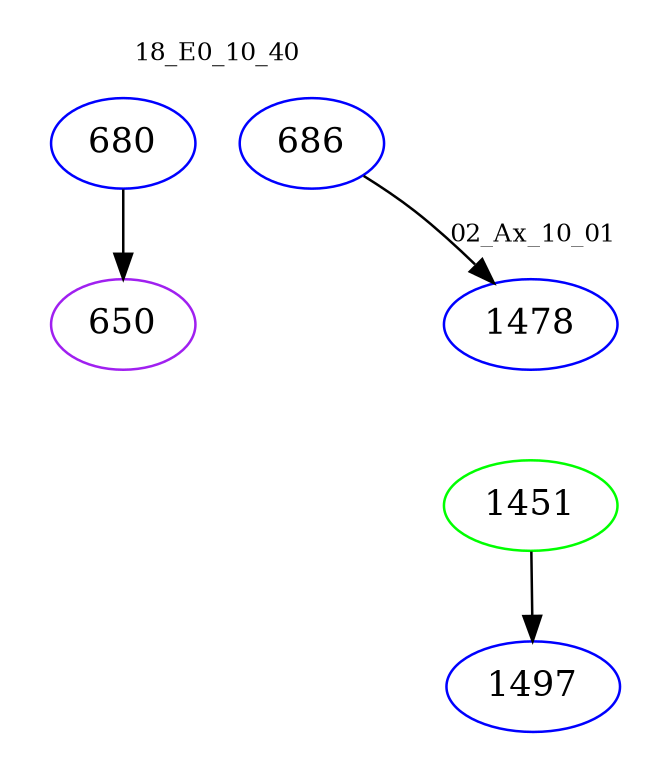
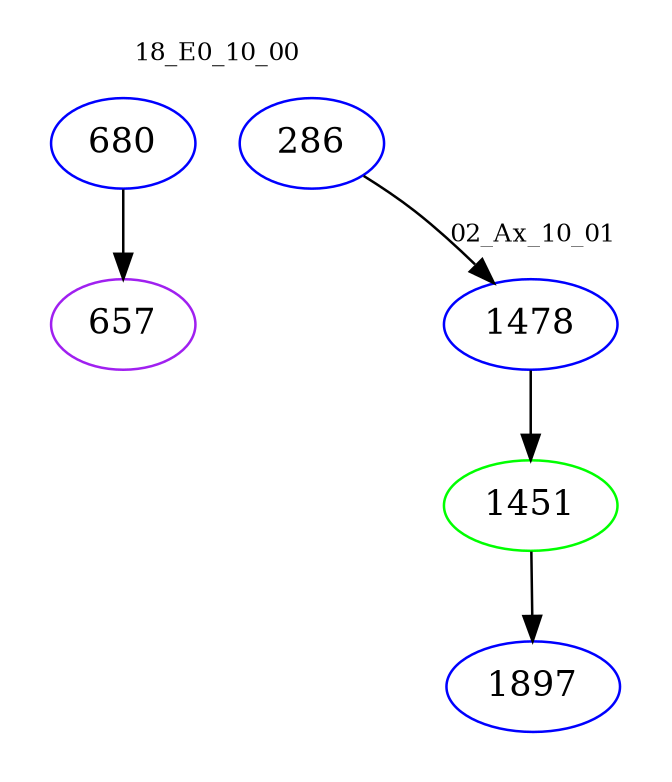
(218, 54) -> (218, 54)
(312, 143) -> (312, 143)
(123, 324) -> (123, 324)
none -> (531, 403)
(533, 687) -> (533, 687)
